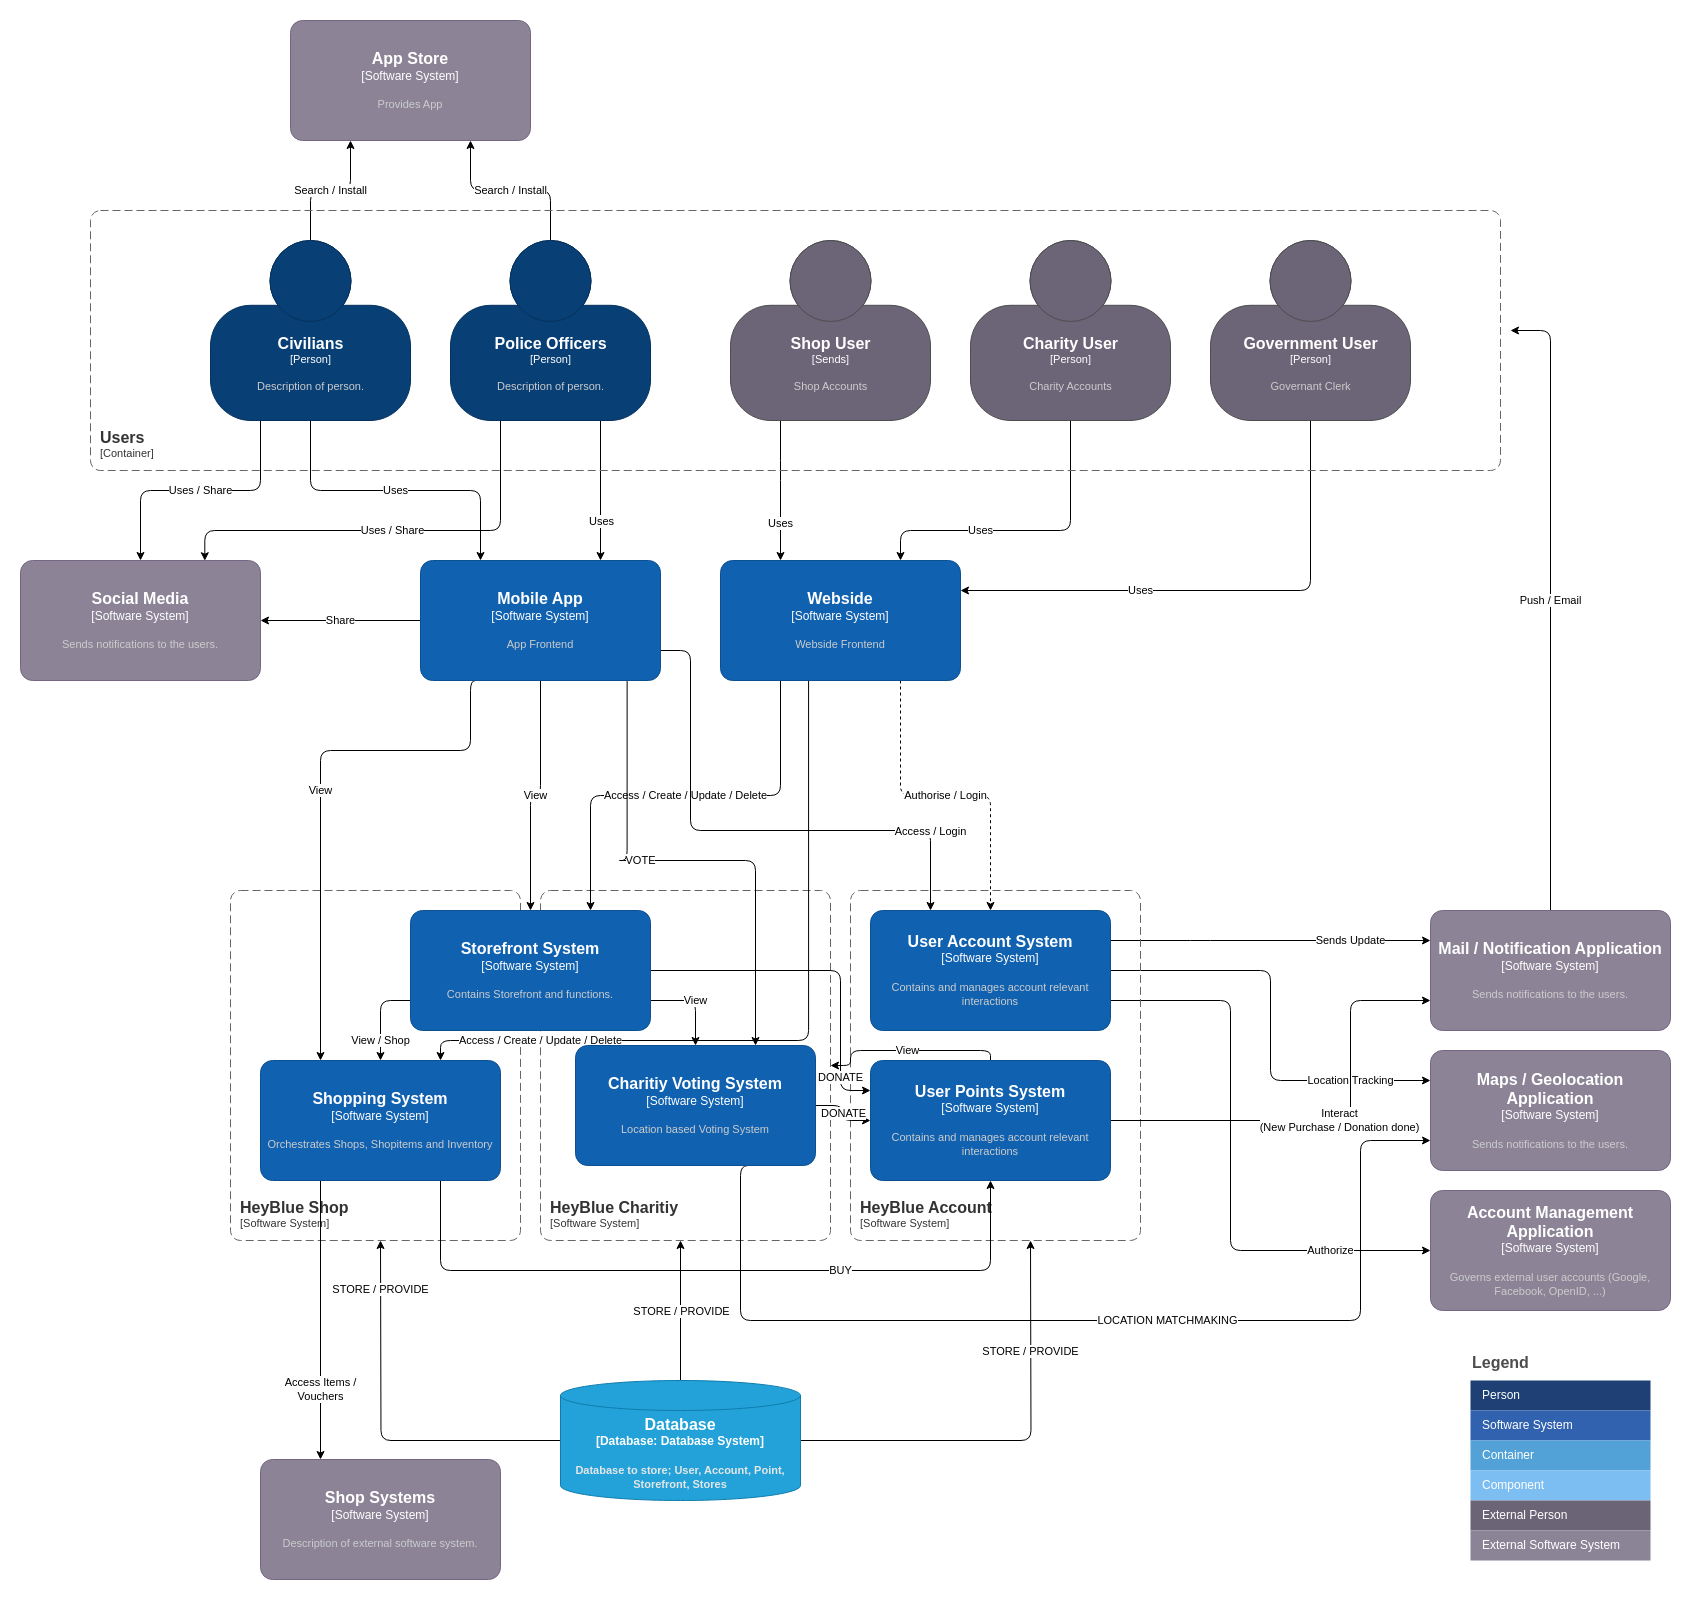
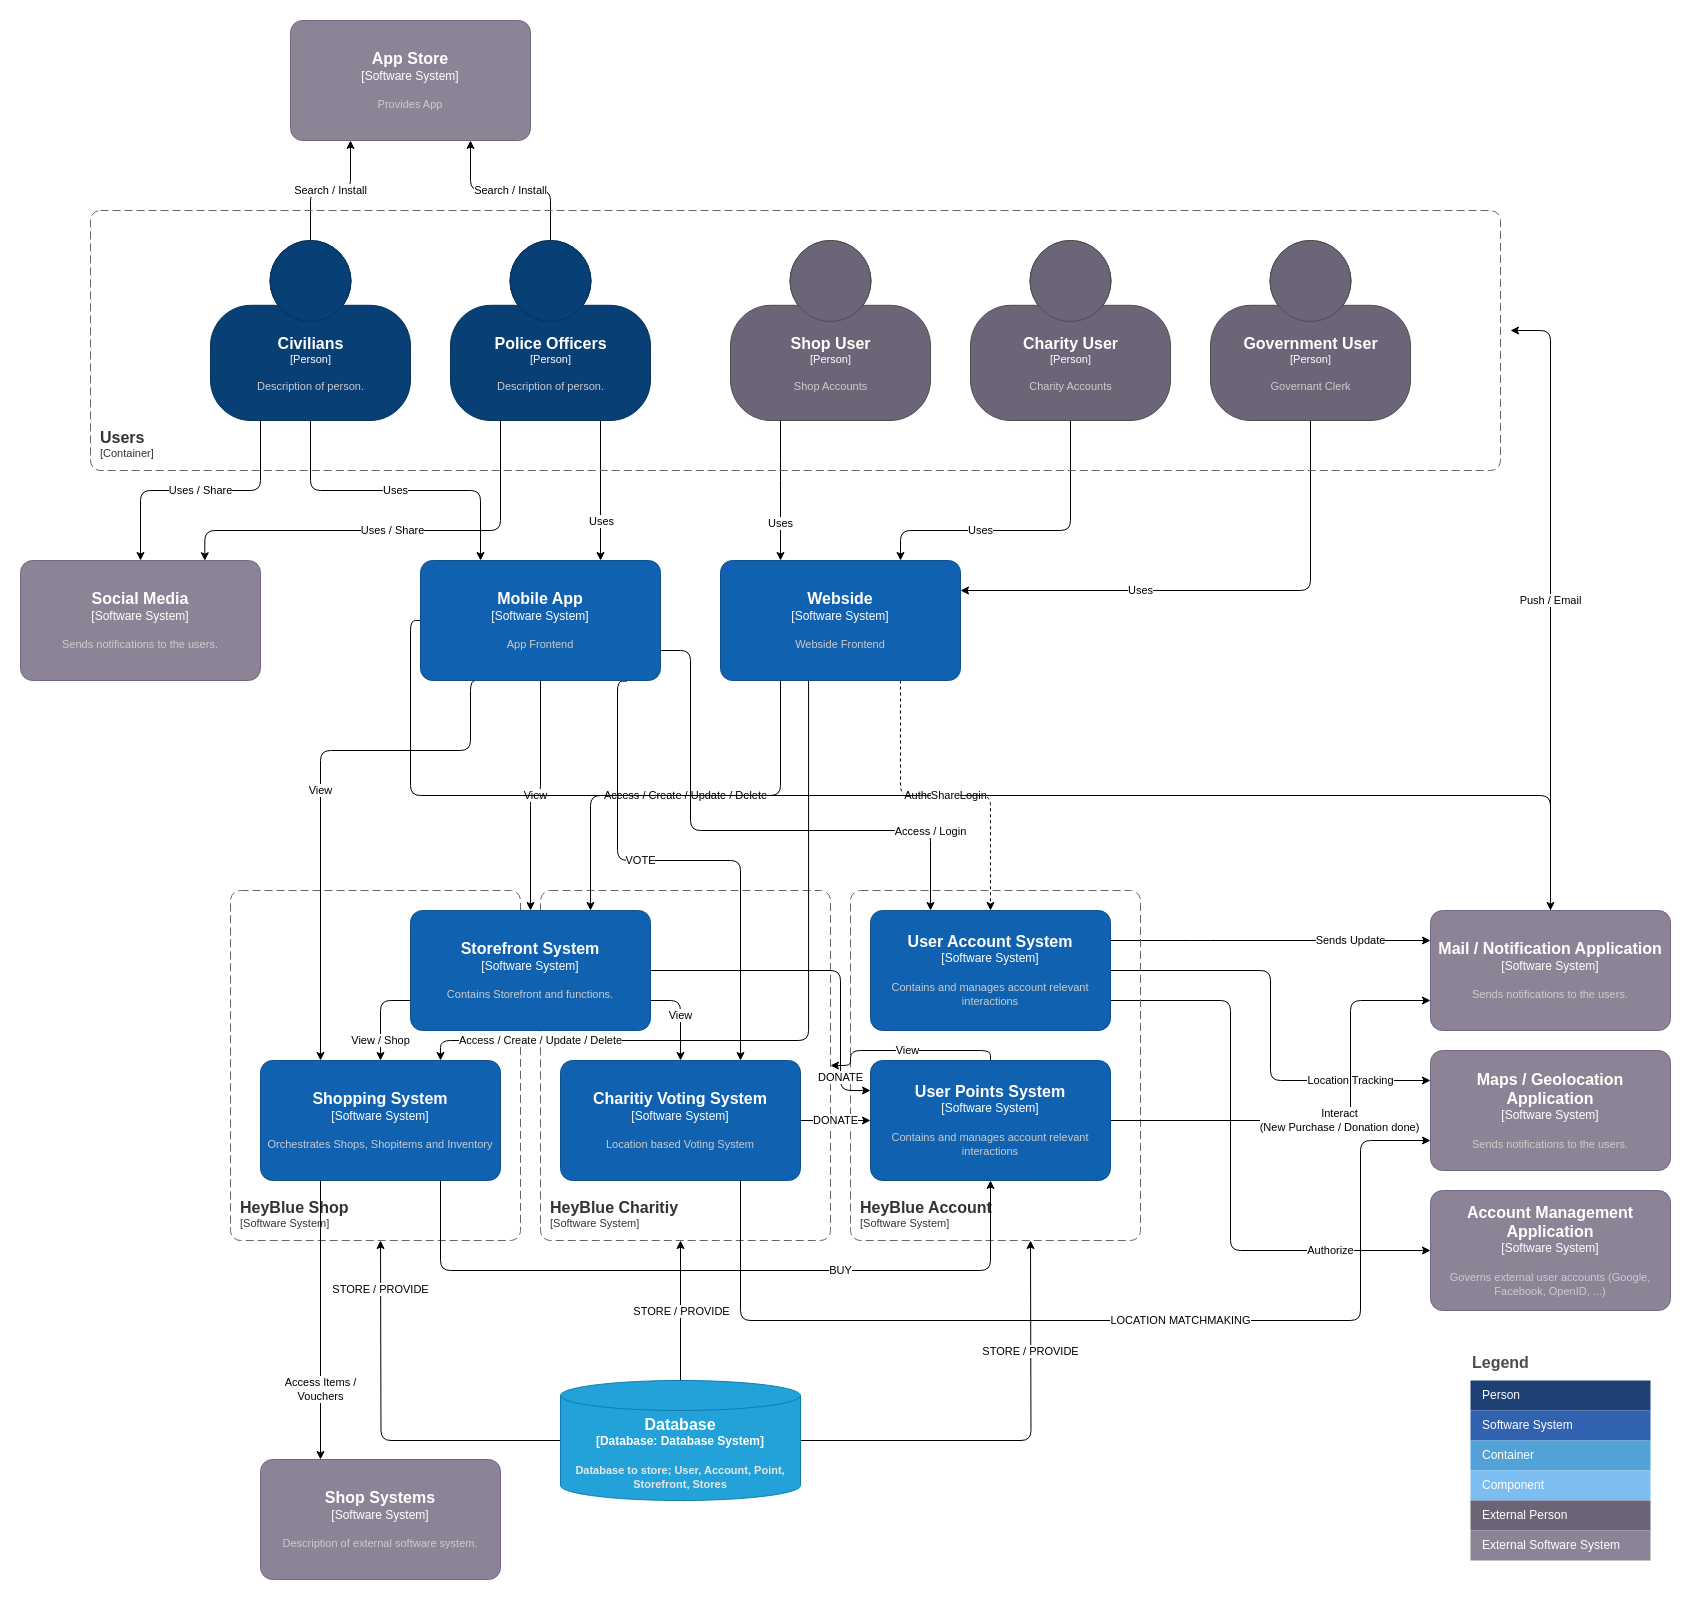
(831, 364) -> (831, 364)
(341, 621) -> (1267, 796)
(696, 1106) -> (681, 1121)
